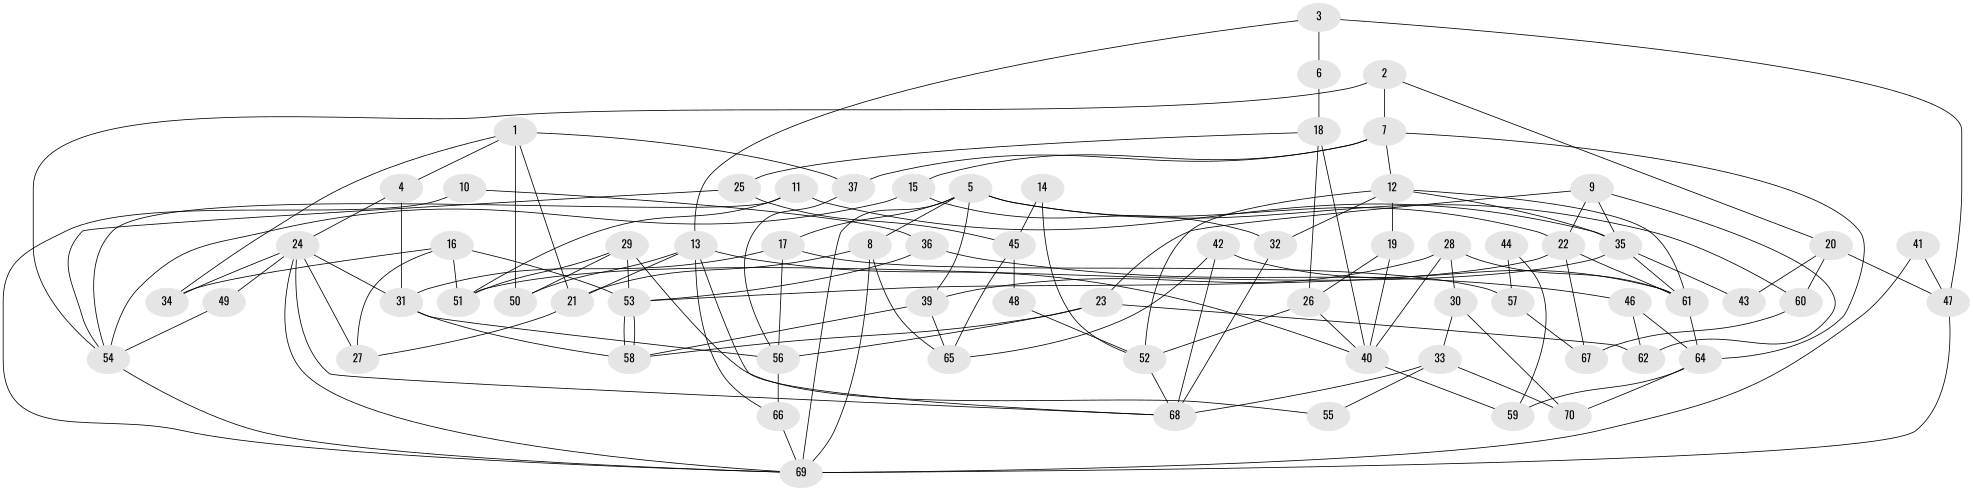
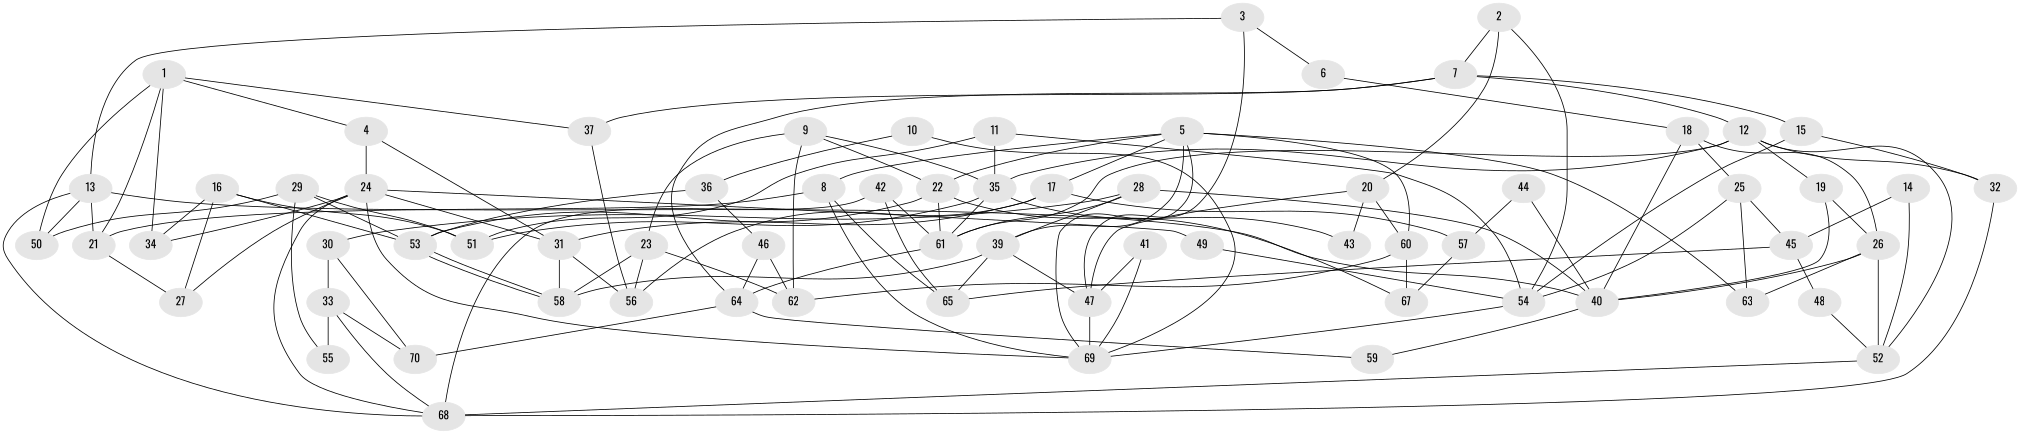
none -> (1044, 274)
none -> (1162, 287)
none -> (1748, 302)
(1546, 321) -> (1560, 245)
(778, 416) -> none
